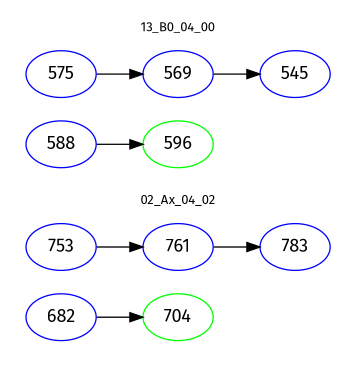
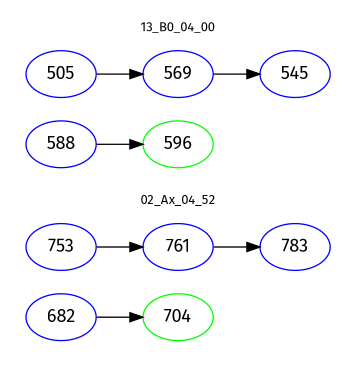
(61, 74) -> (61, 74)
(178, 201) -> (178, 201)
